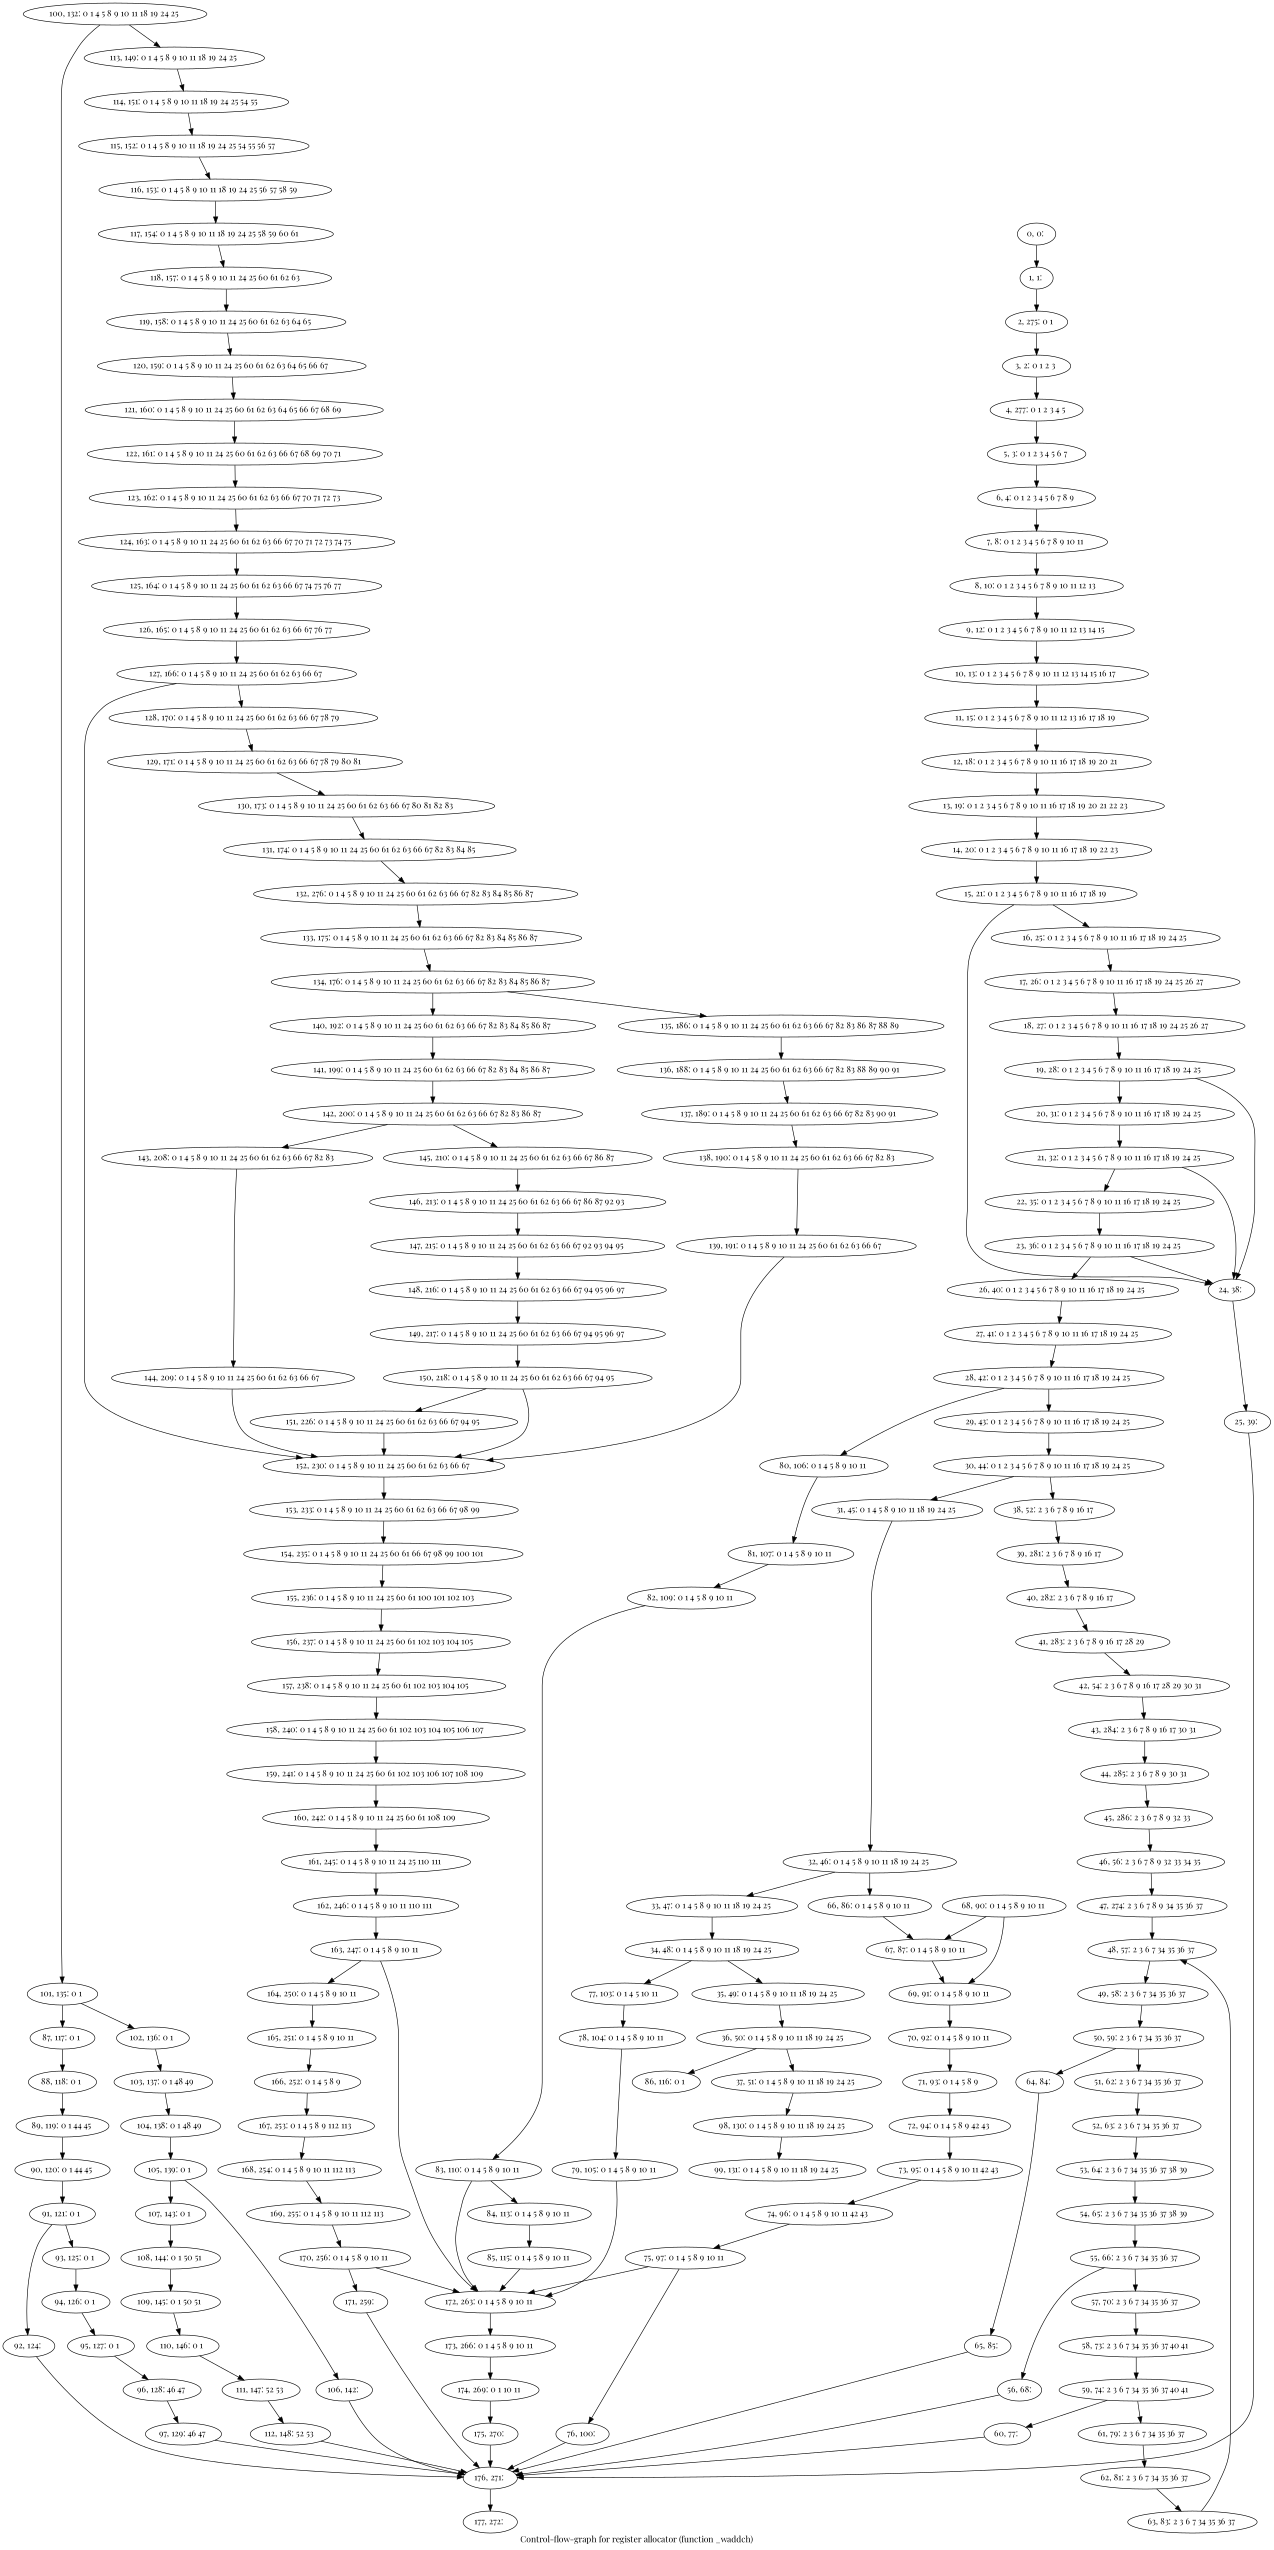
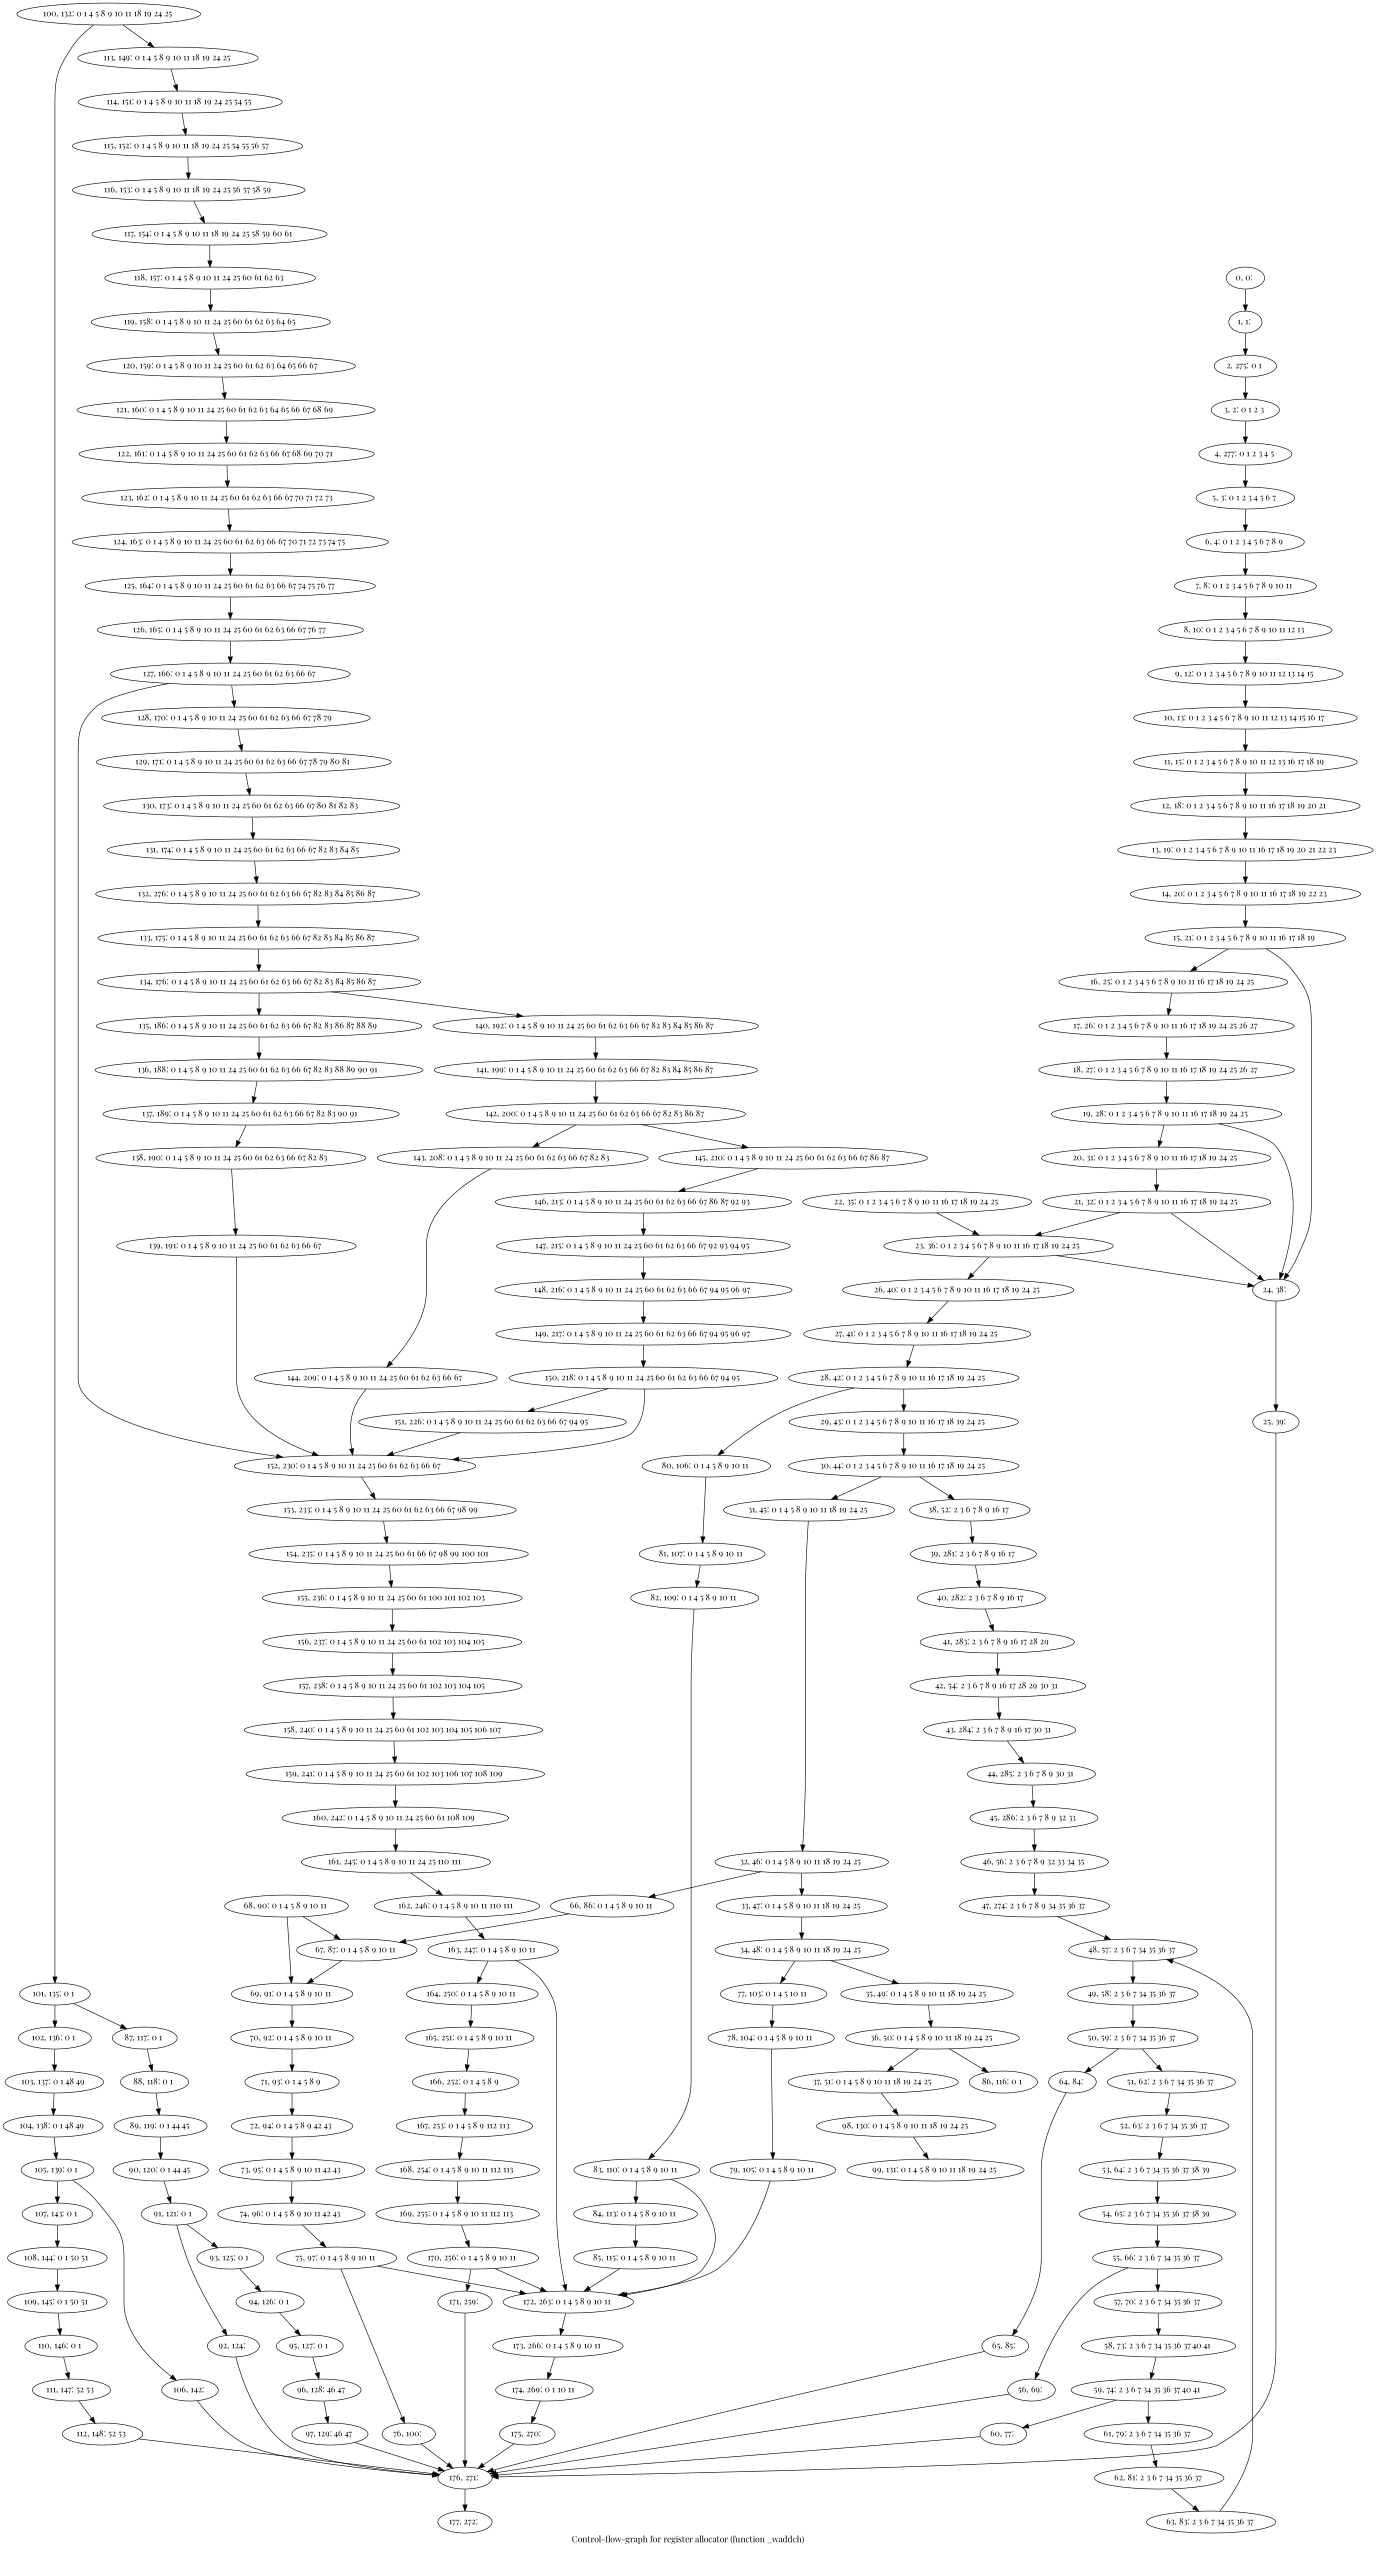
(1111, 1177) -> (1081, 1223)
(1019, 2390) -> (1031, 2390)
